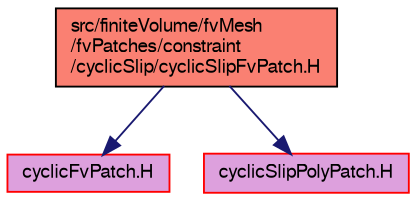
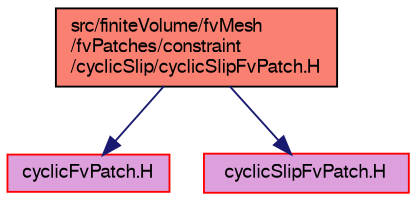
(306, 173) -> (306, 173)
